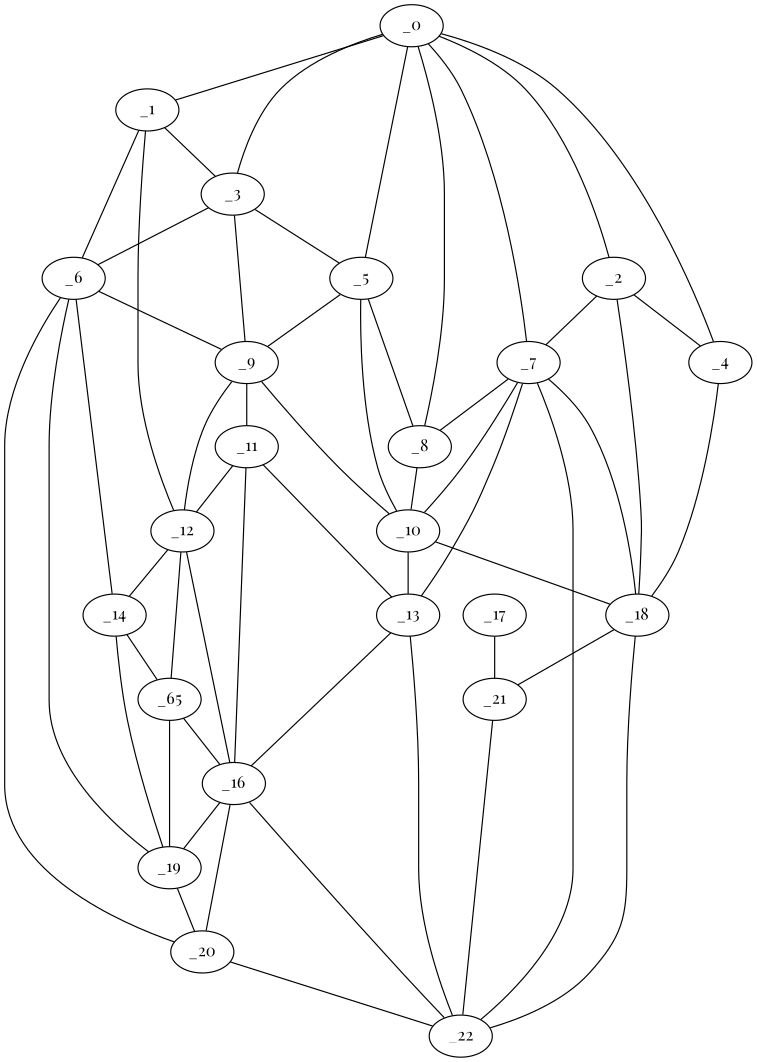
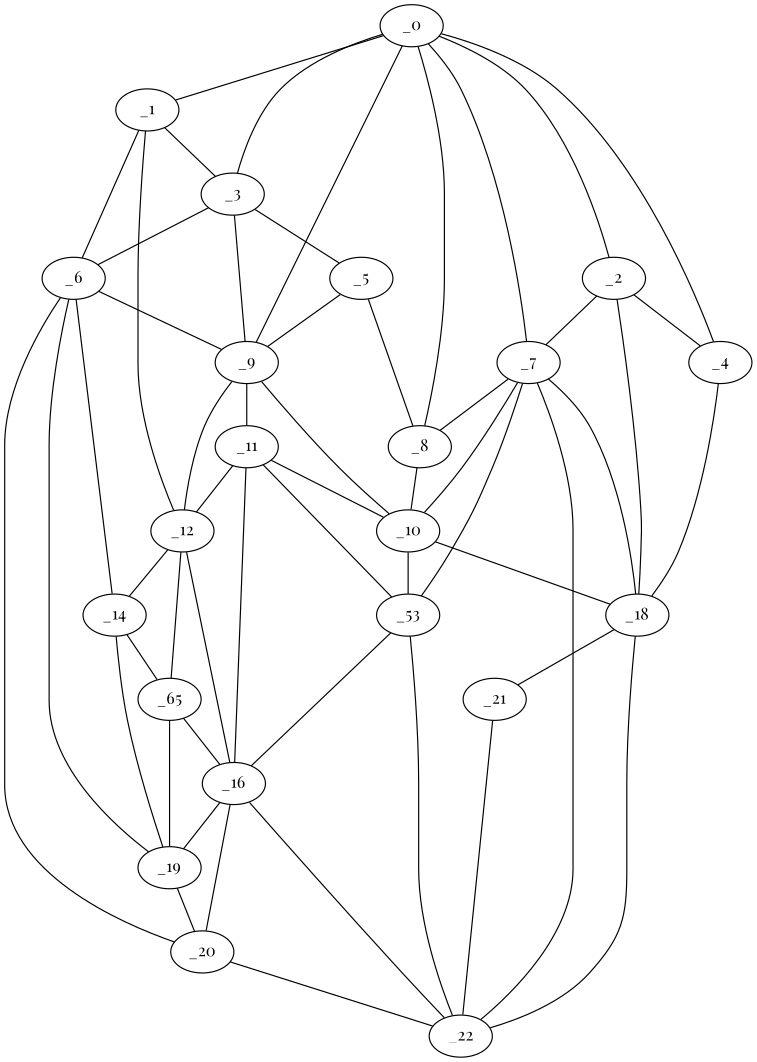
(386, 152) -> (329, 194)
(366, 408) -> (327, 489)
(408, 615) -> (408, 615)
(495, 615) -> none
